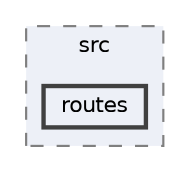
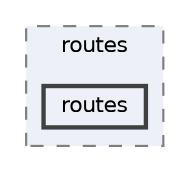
(95, 47) -> (95, 47)
